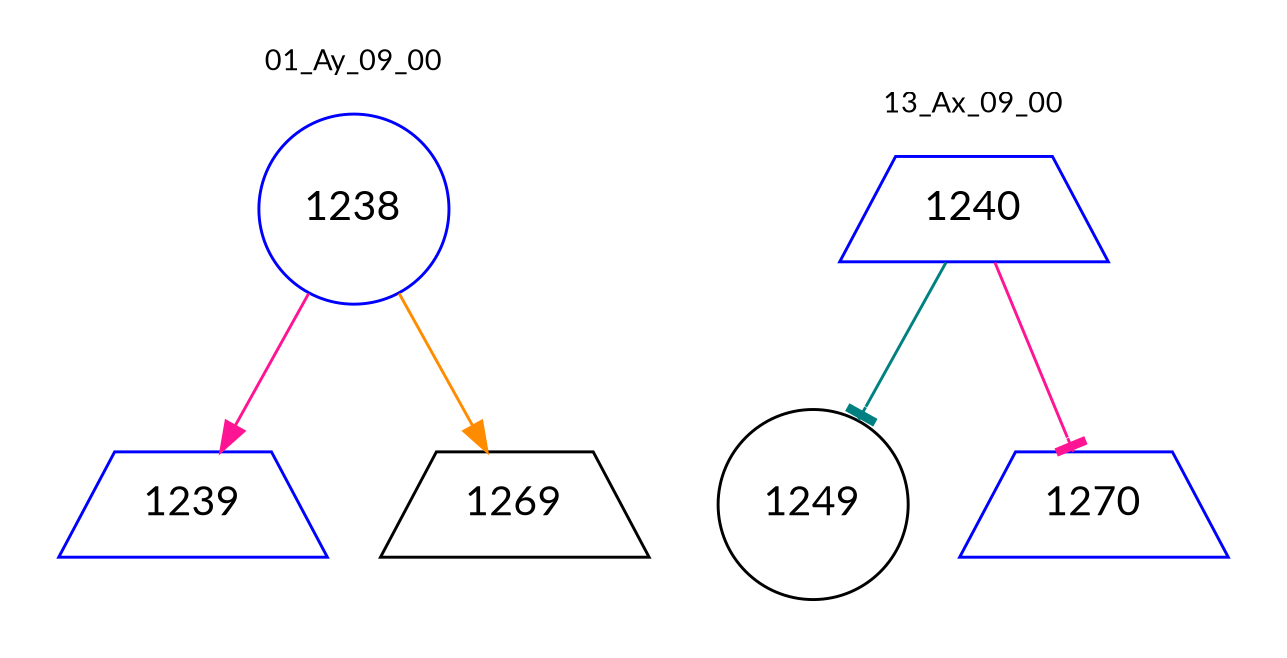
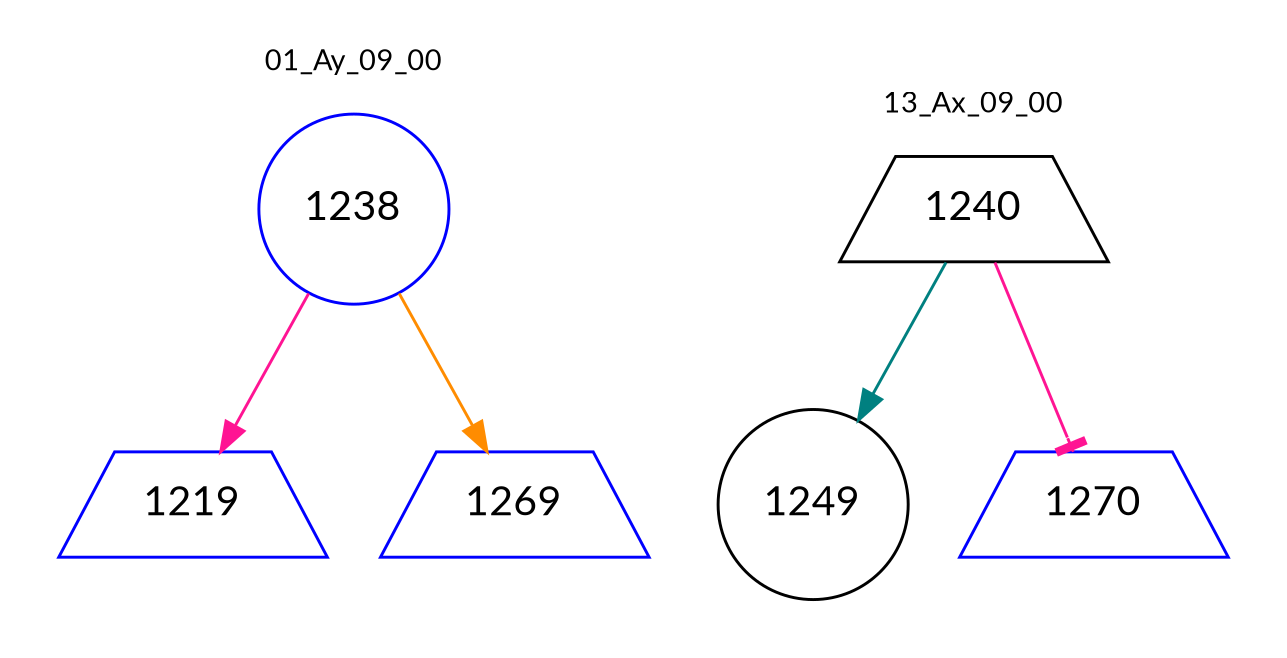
(974, 209) -> (974, 209)
(906, 335) -> (909, 328)
(193, 505) -> (193, 505)
(515, 505) -> (515, 505)
